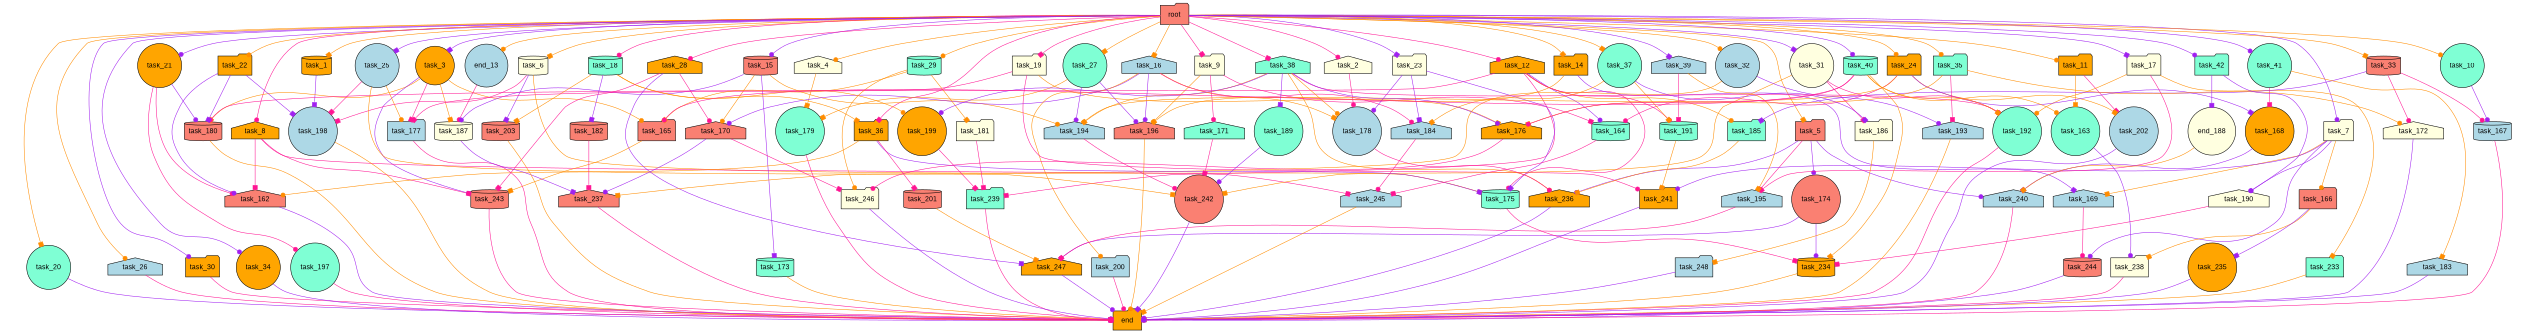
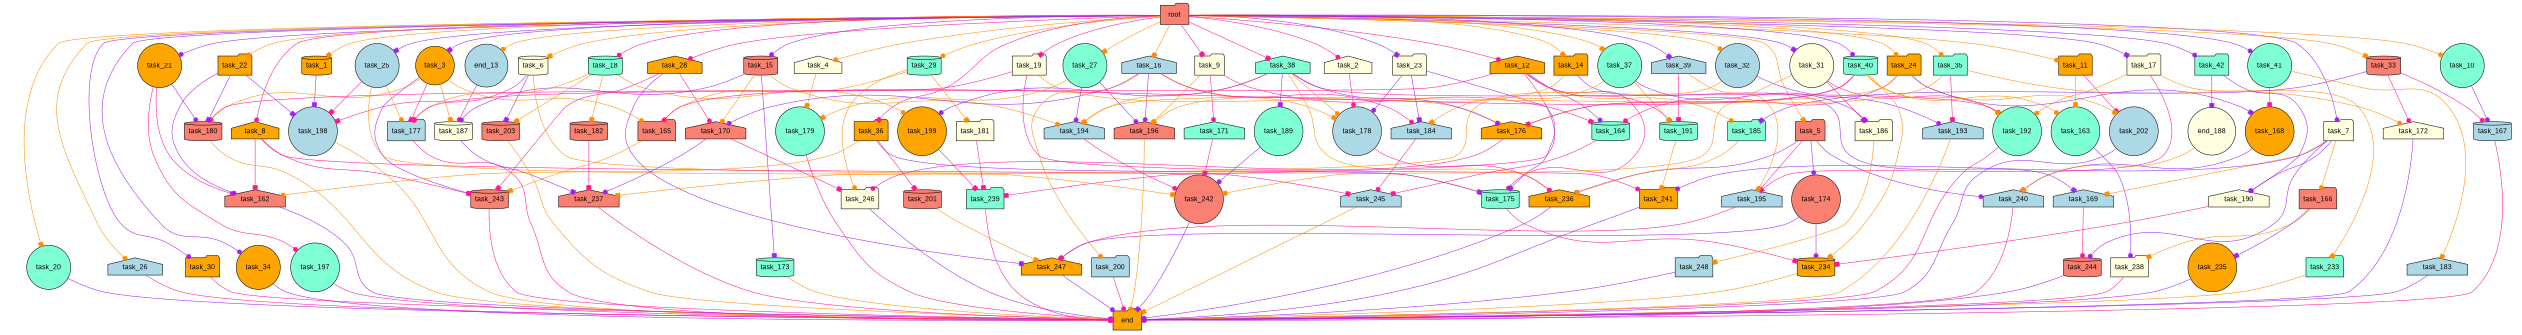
(778, 97) -> (456, 97)
(597, 99) -> (597, 99)
